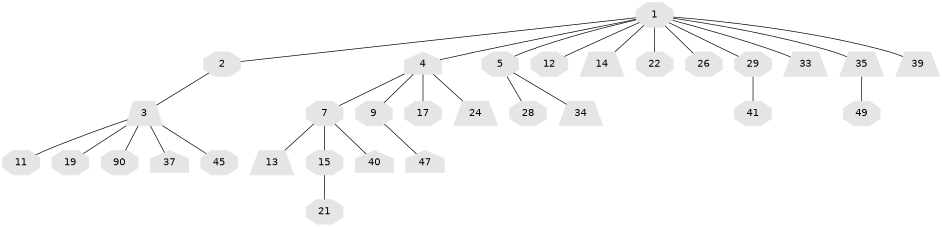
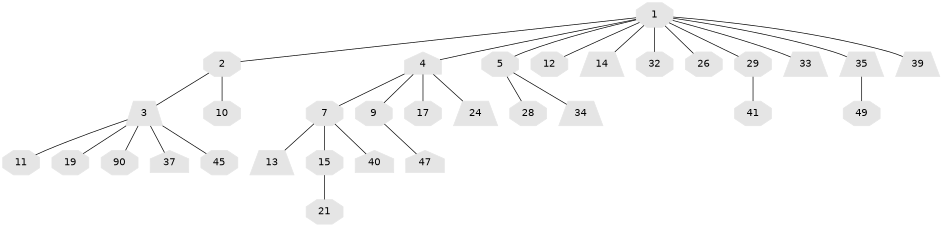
(655, 64) -> (655, 64)
none -> (222, 113)
